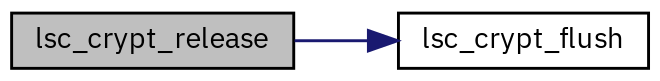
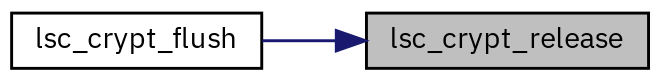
(331, 41) -> (299, 41)
